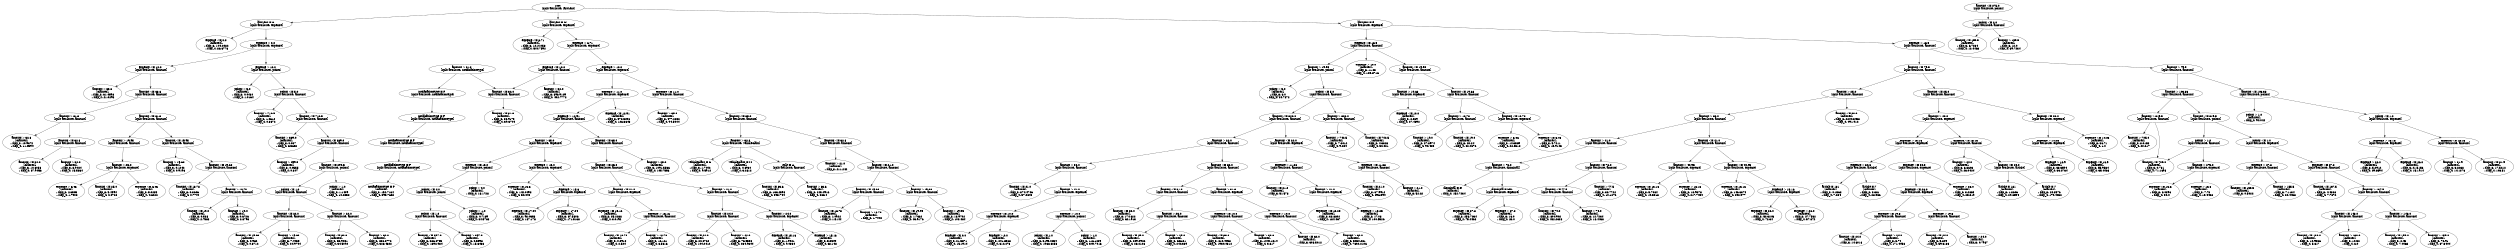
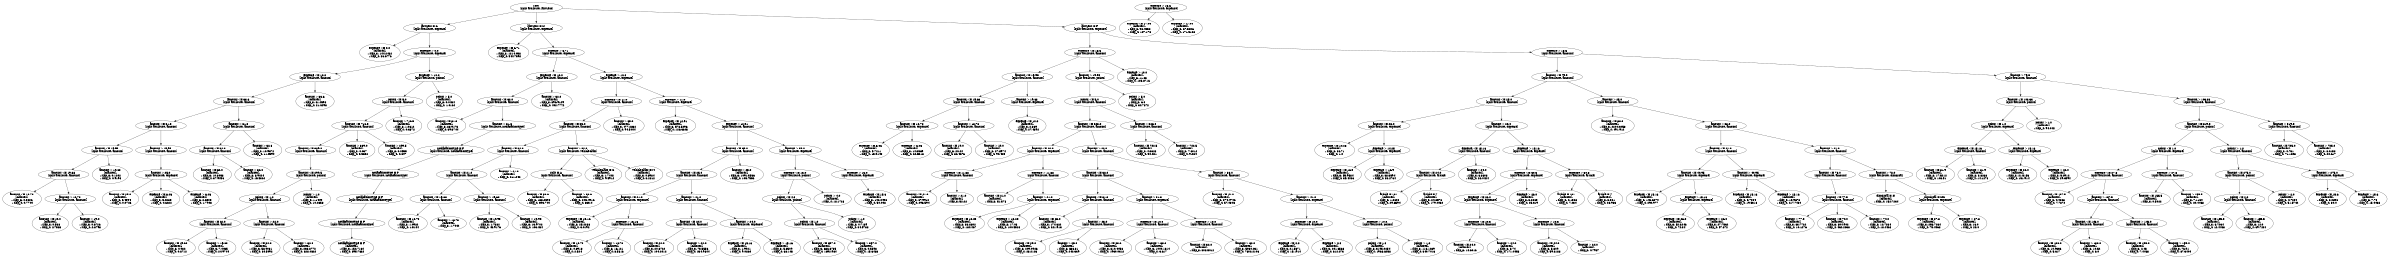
(482, 81) -> (503, 113)
(313, 153) -> (374, 136)
(2182, 153) -> (2238, 161)
(1602, 176) -> (1819, 210)
(556, 178) -> none
none -> (2287, 199)
